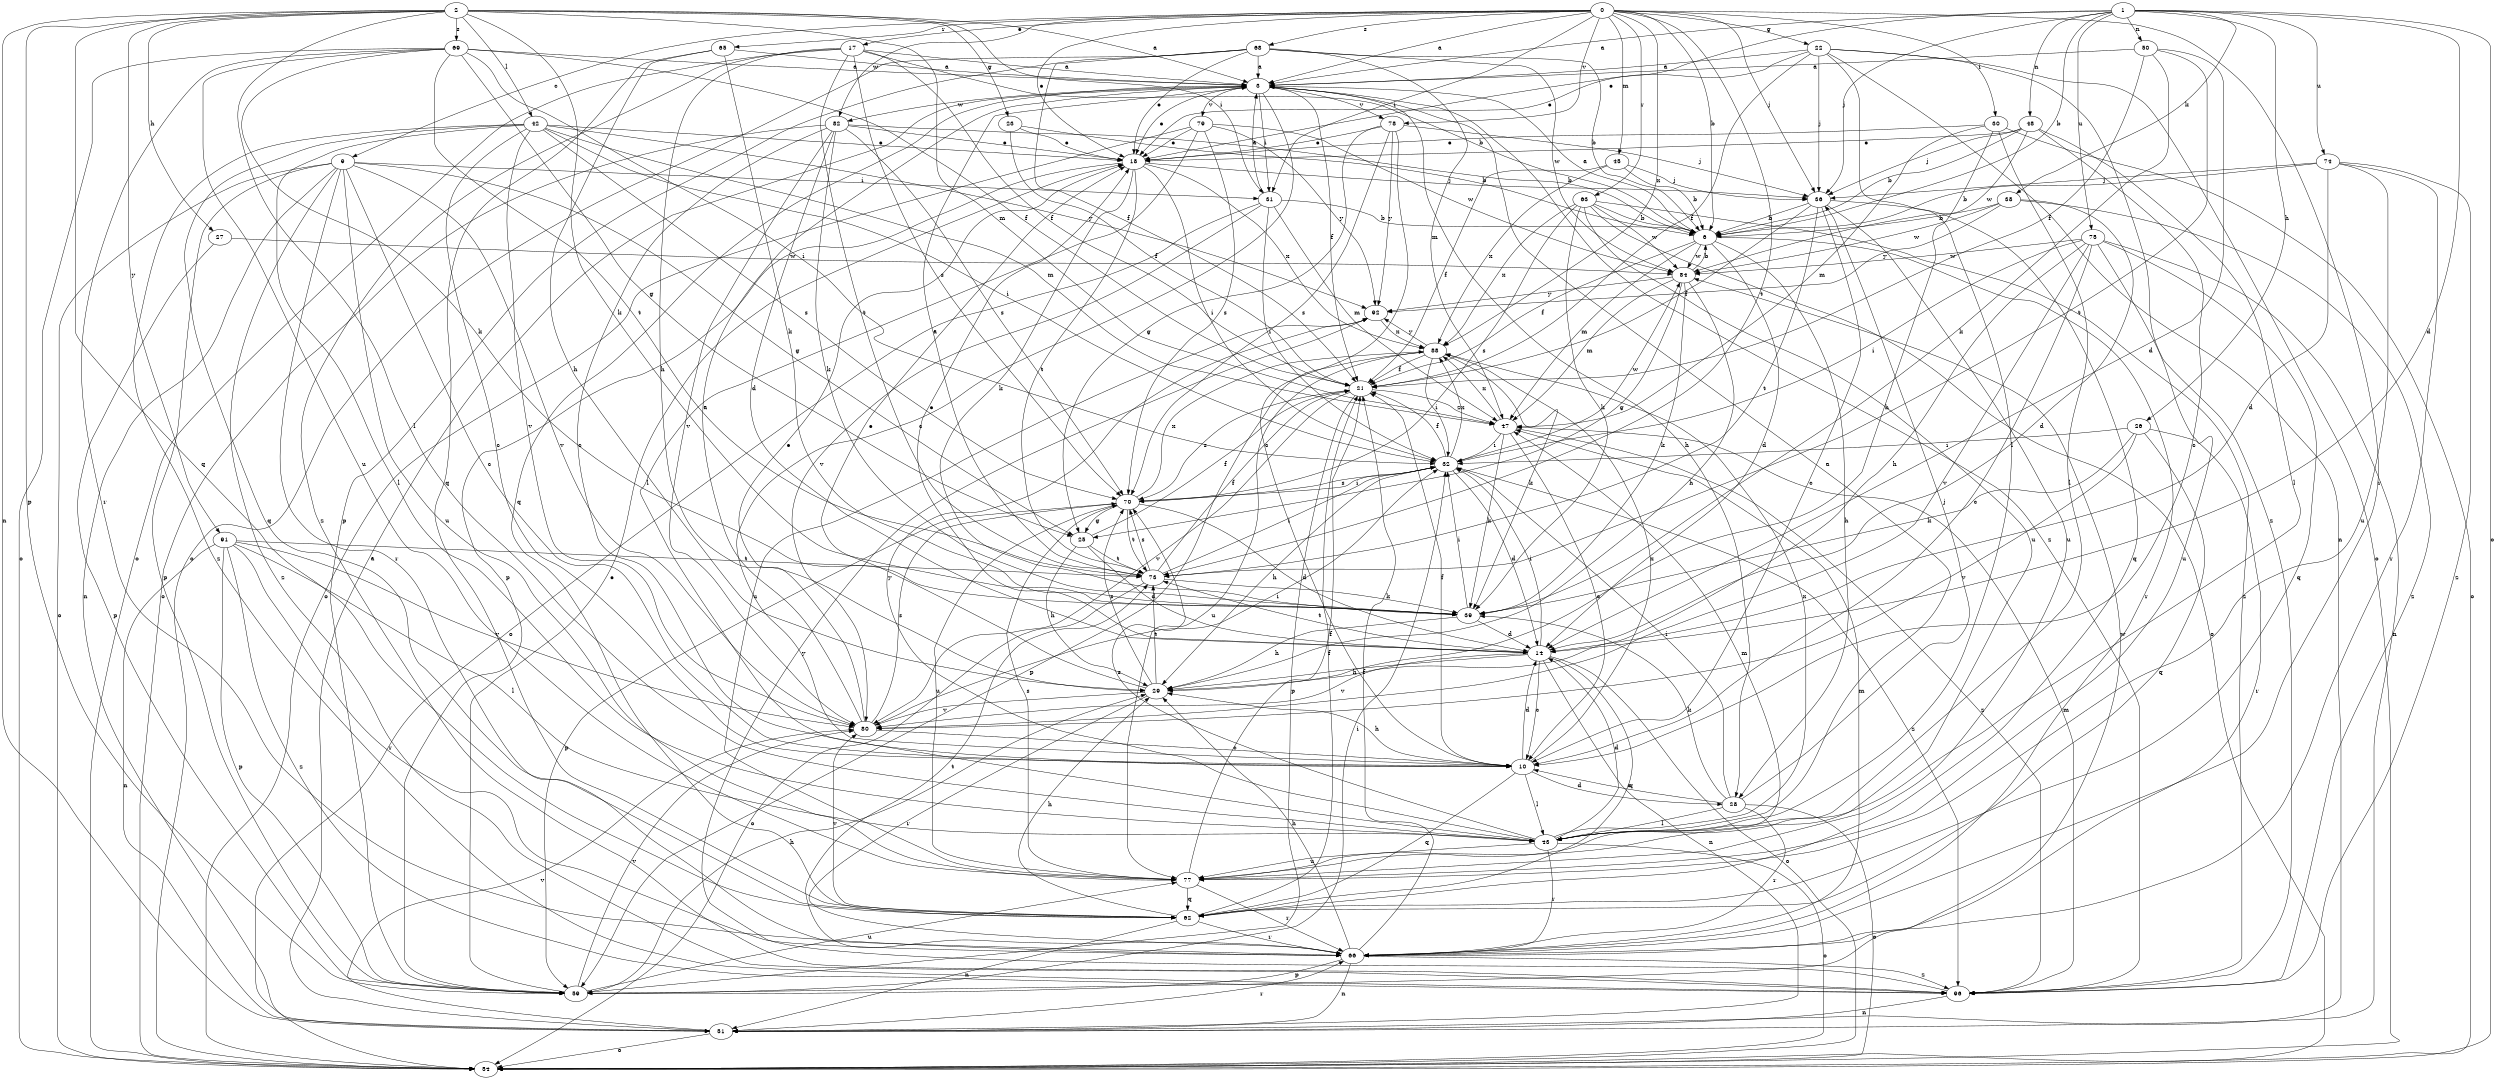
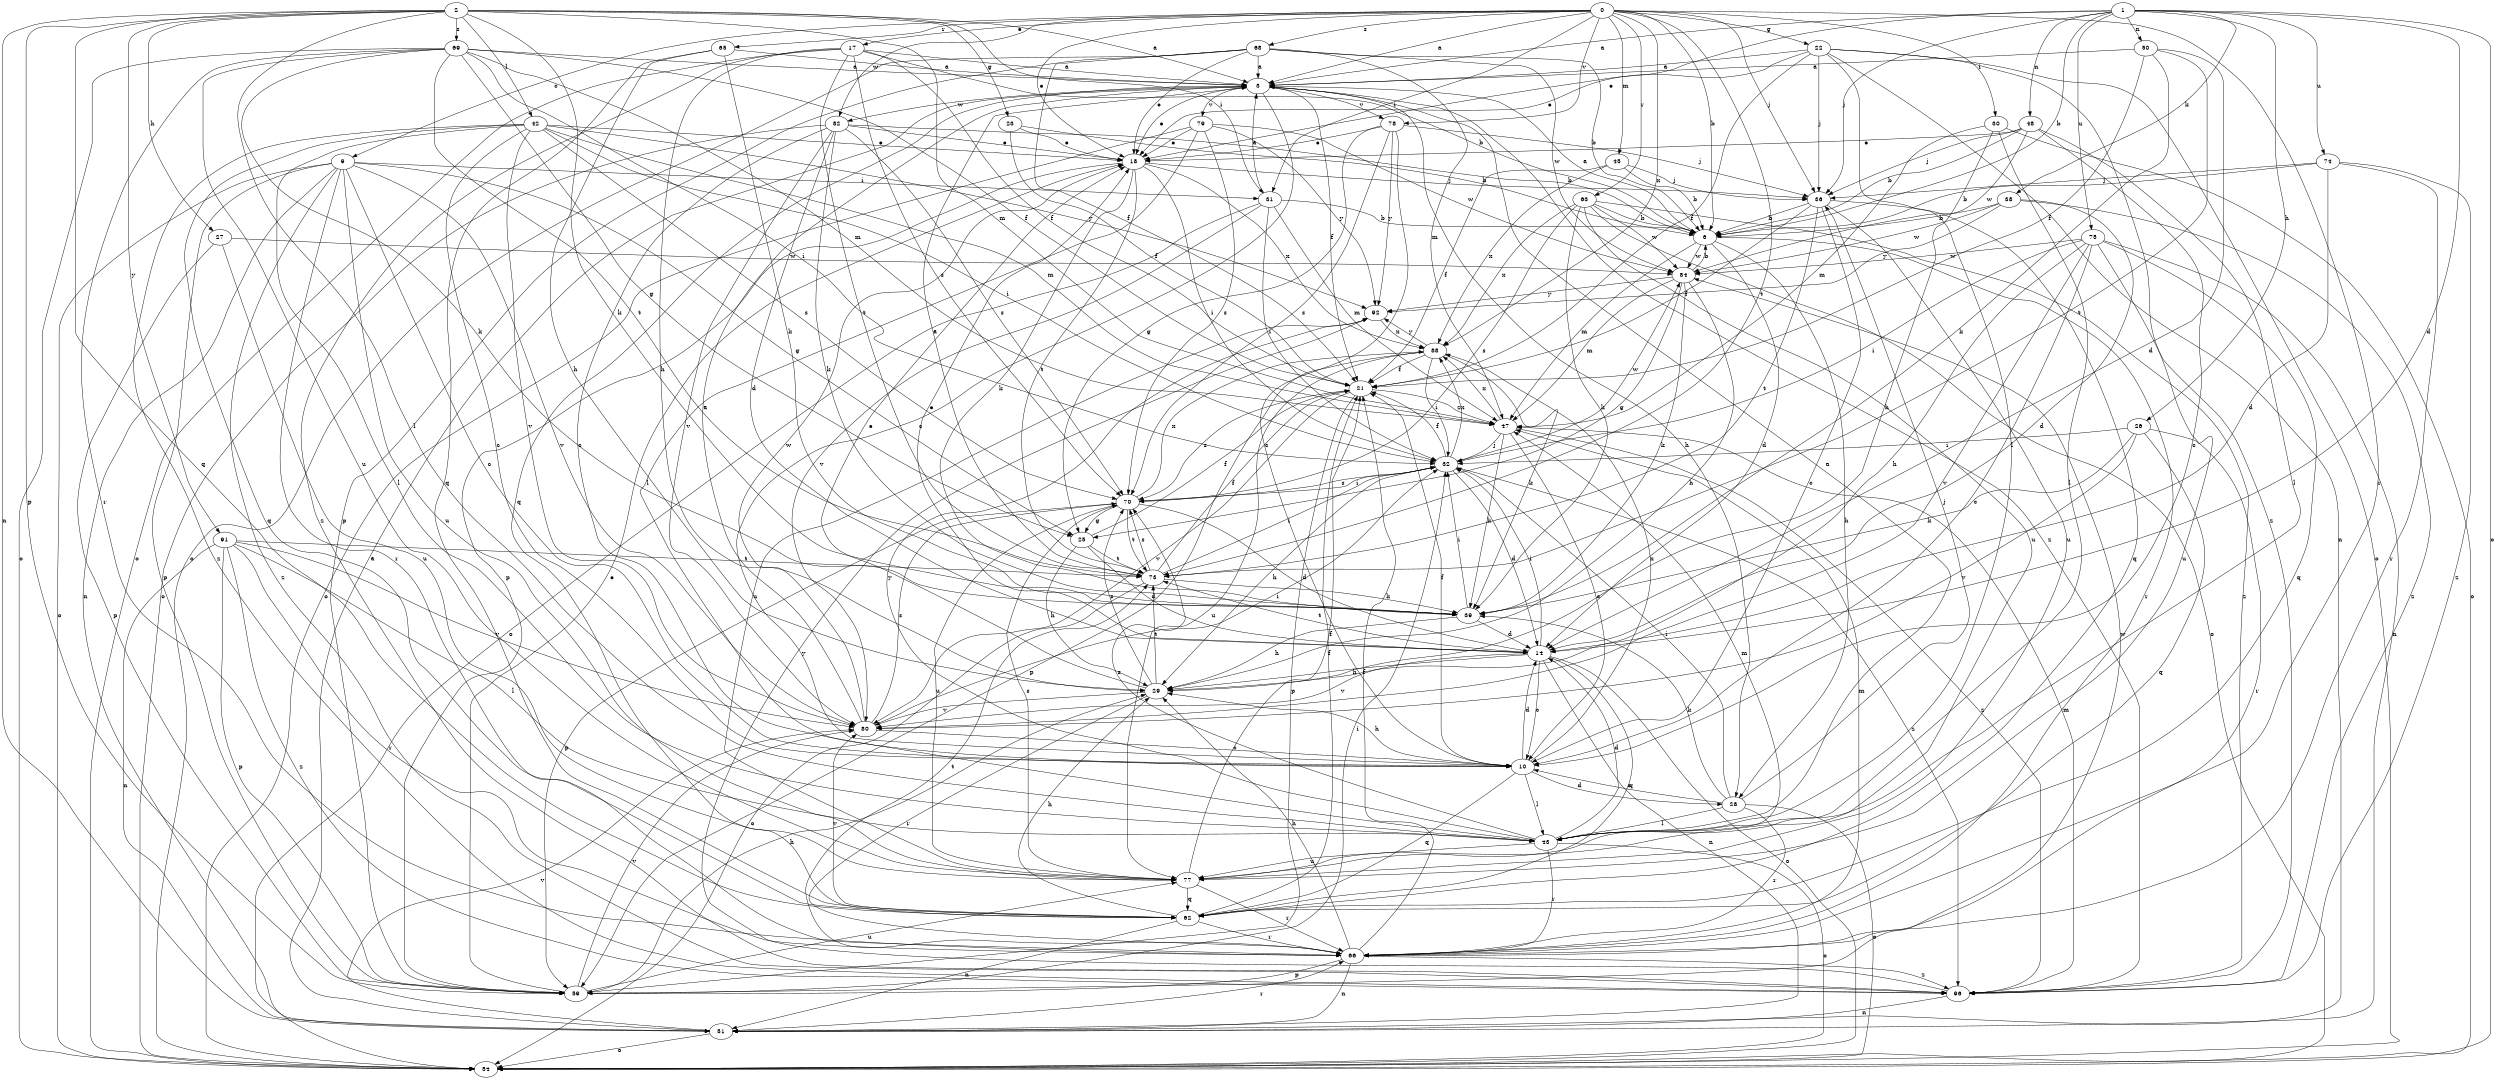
(1567, 136) -> none
(1264, 141) -> none
(1533, 310) -> none
none -> (974, 332)
(789, 445) -> (789, 445)
(1495, 445) -> (1495, 445)
(1805, 610) -> none
(2009, 763) -> (556, 748)
